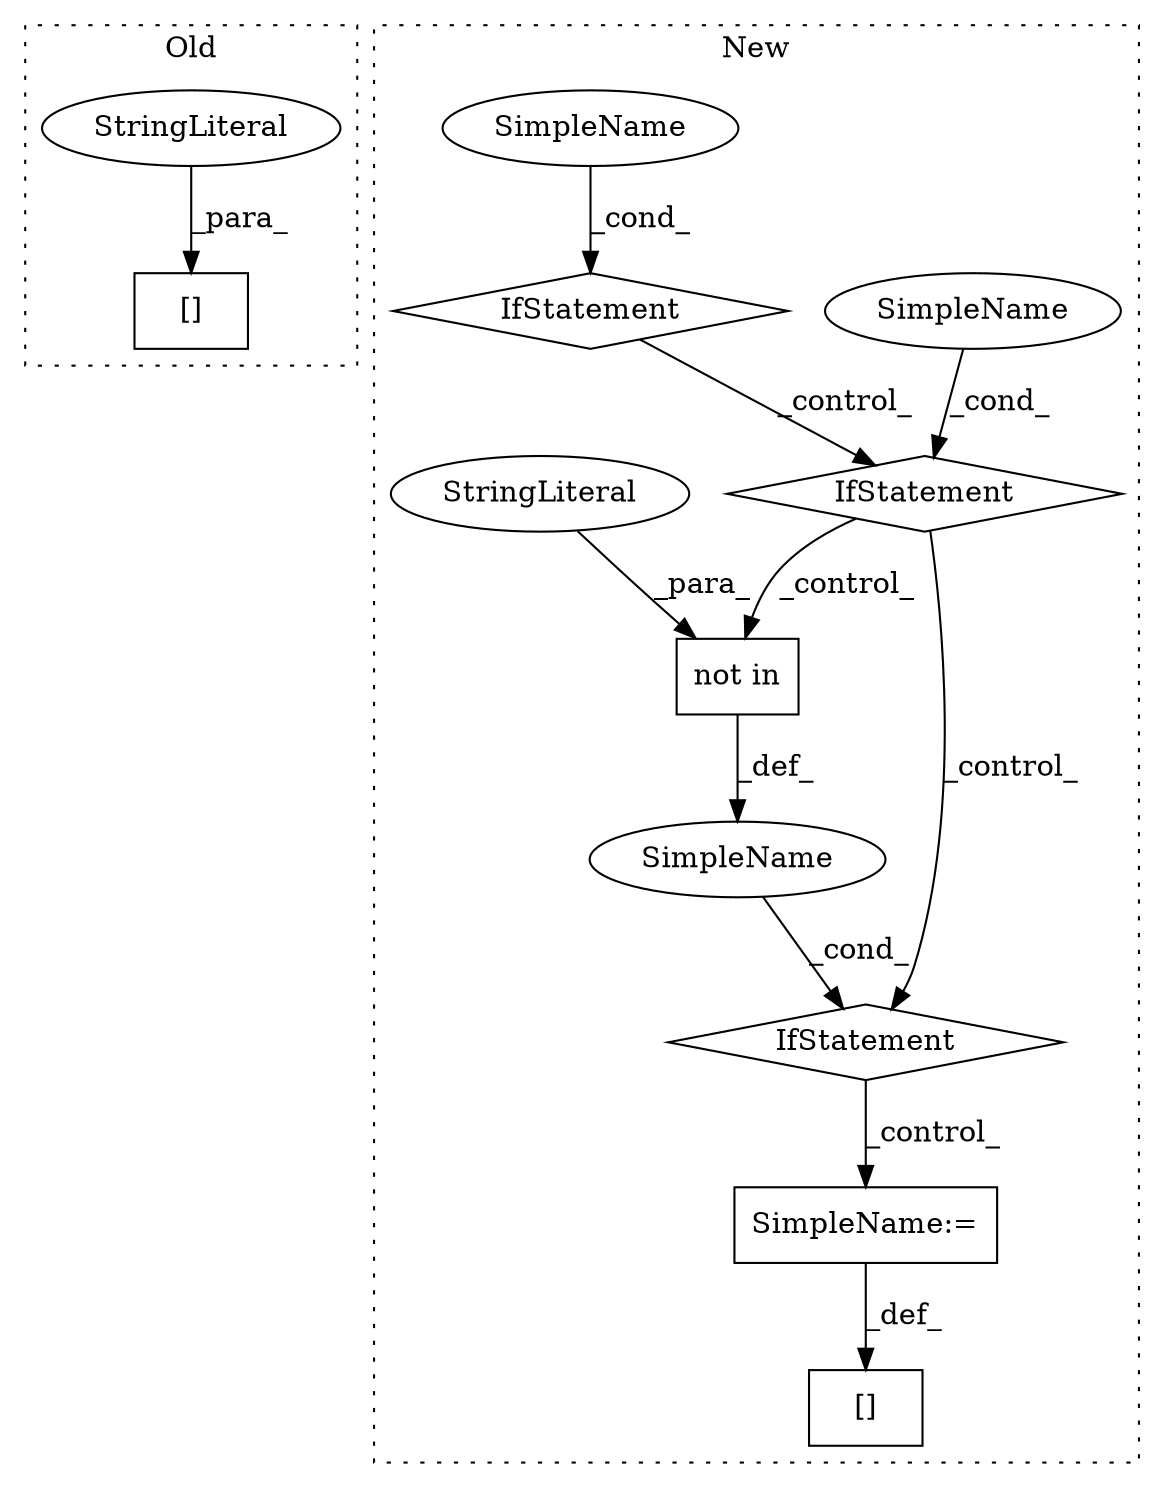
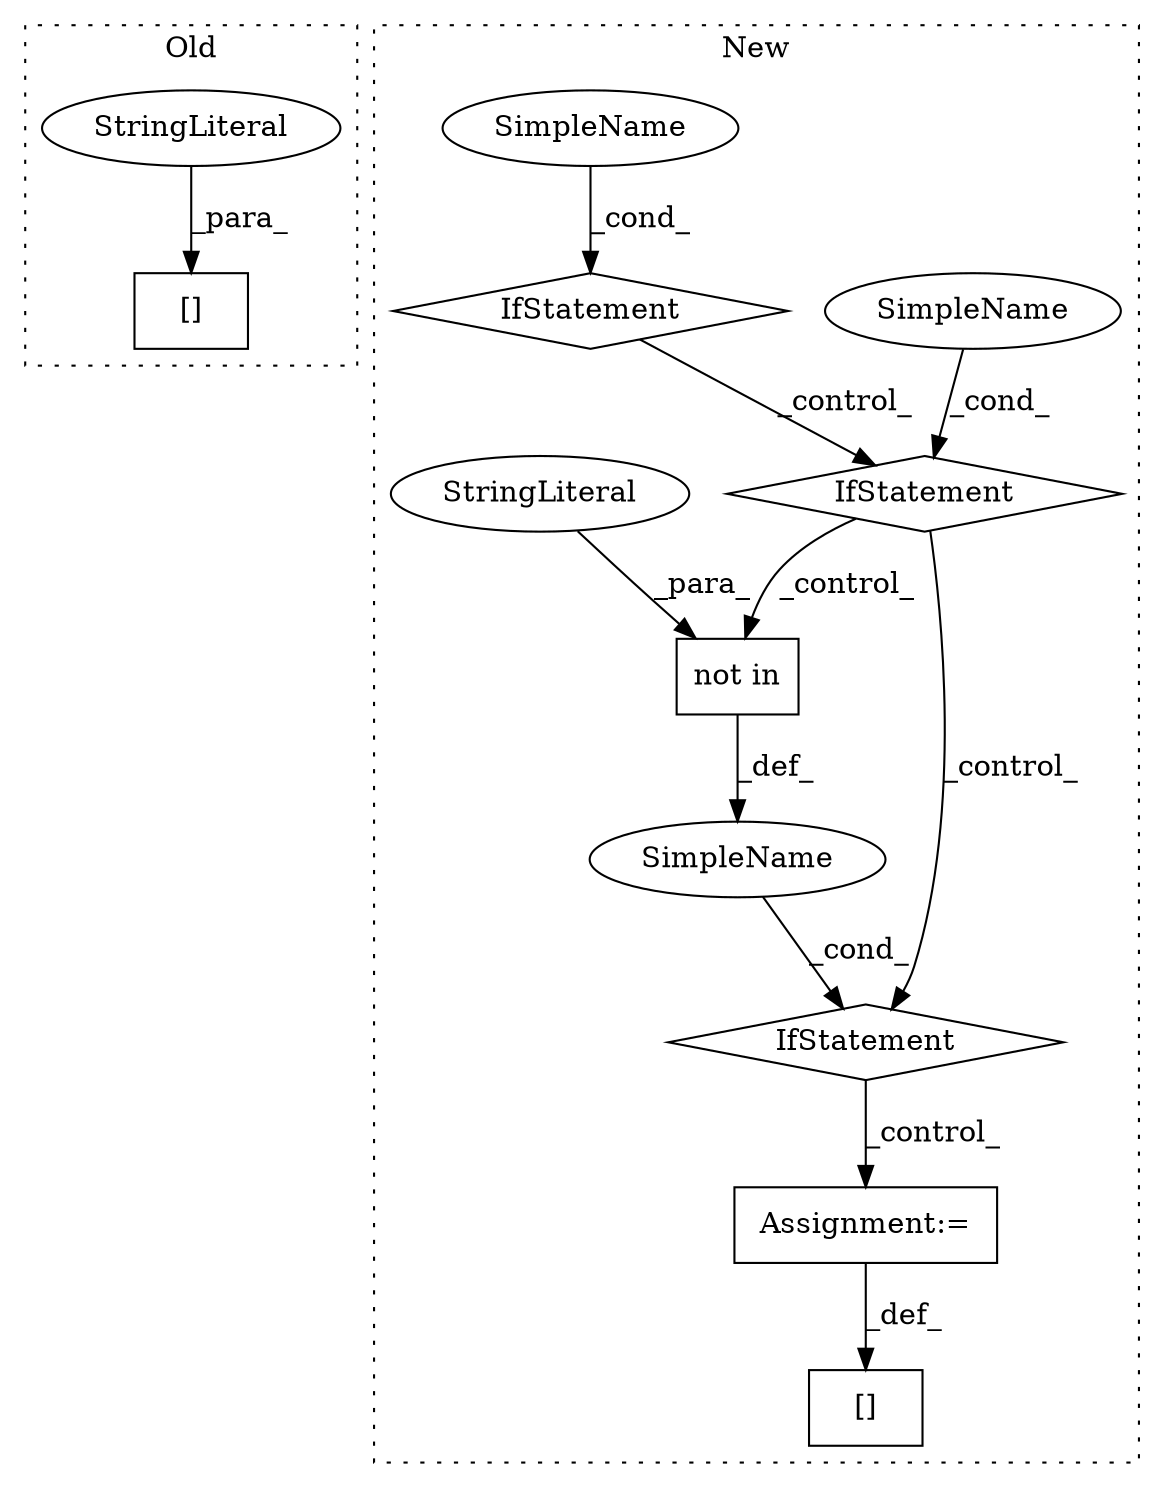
(866, 1225) -> (866, 1225)
